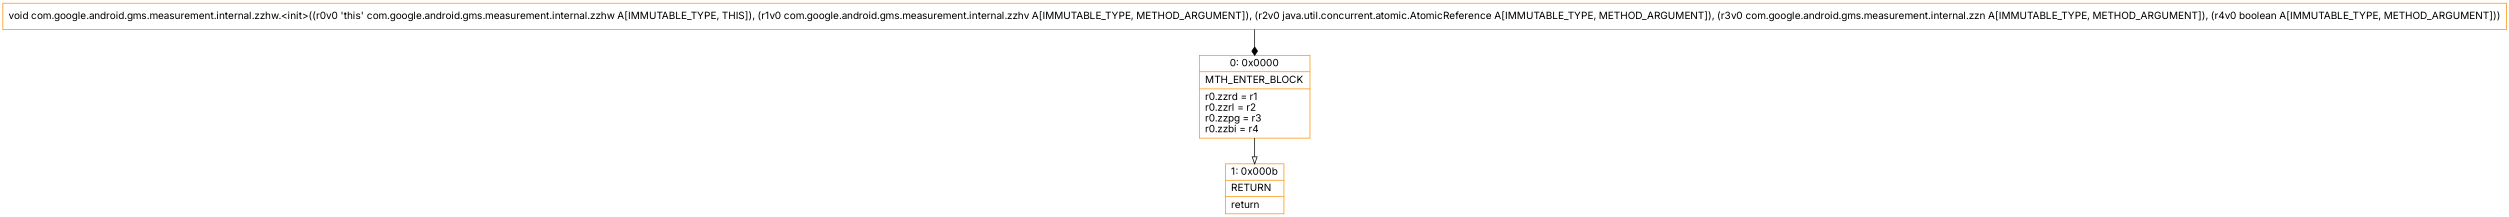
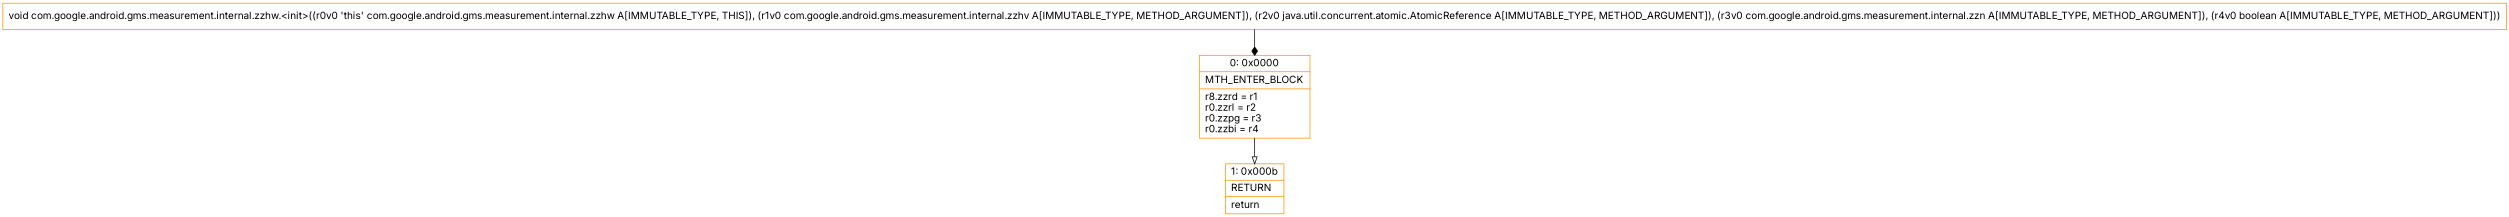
(1231, 97) -> (1231, 97)
